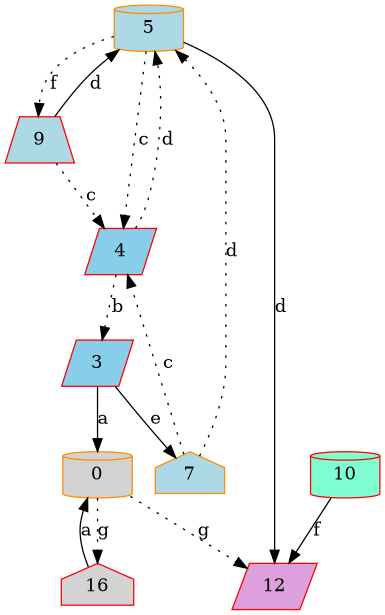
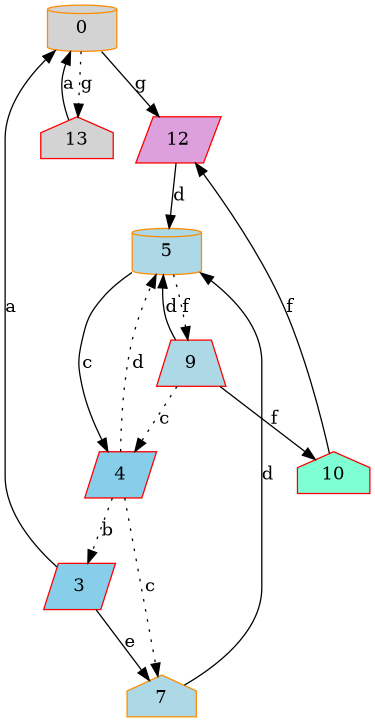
(136, 133) -> (80, 349)
(226, 254) -> (262, 490)
(275, 274) -> (173, 189)
(158, 371) -> (140, 581)
none -> (254, 412)
(345, 475) -> (334, 475)
(183, 529) -> (126, 79)
(98, 586) -> (77, 140)
